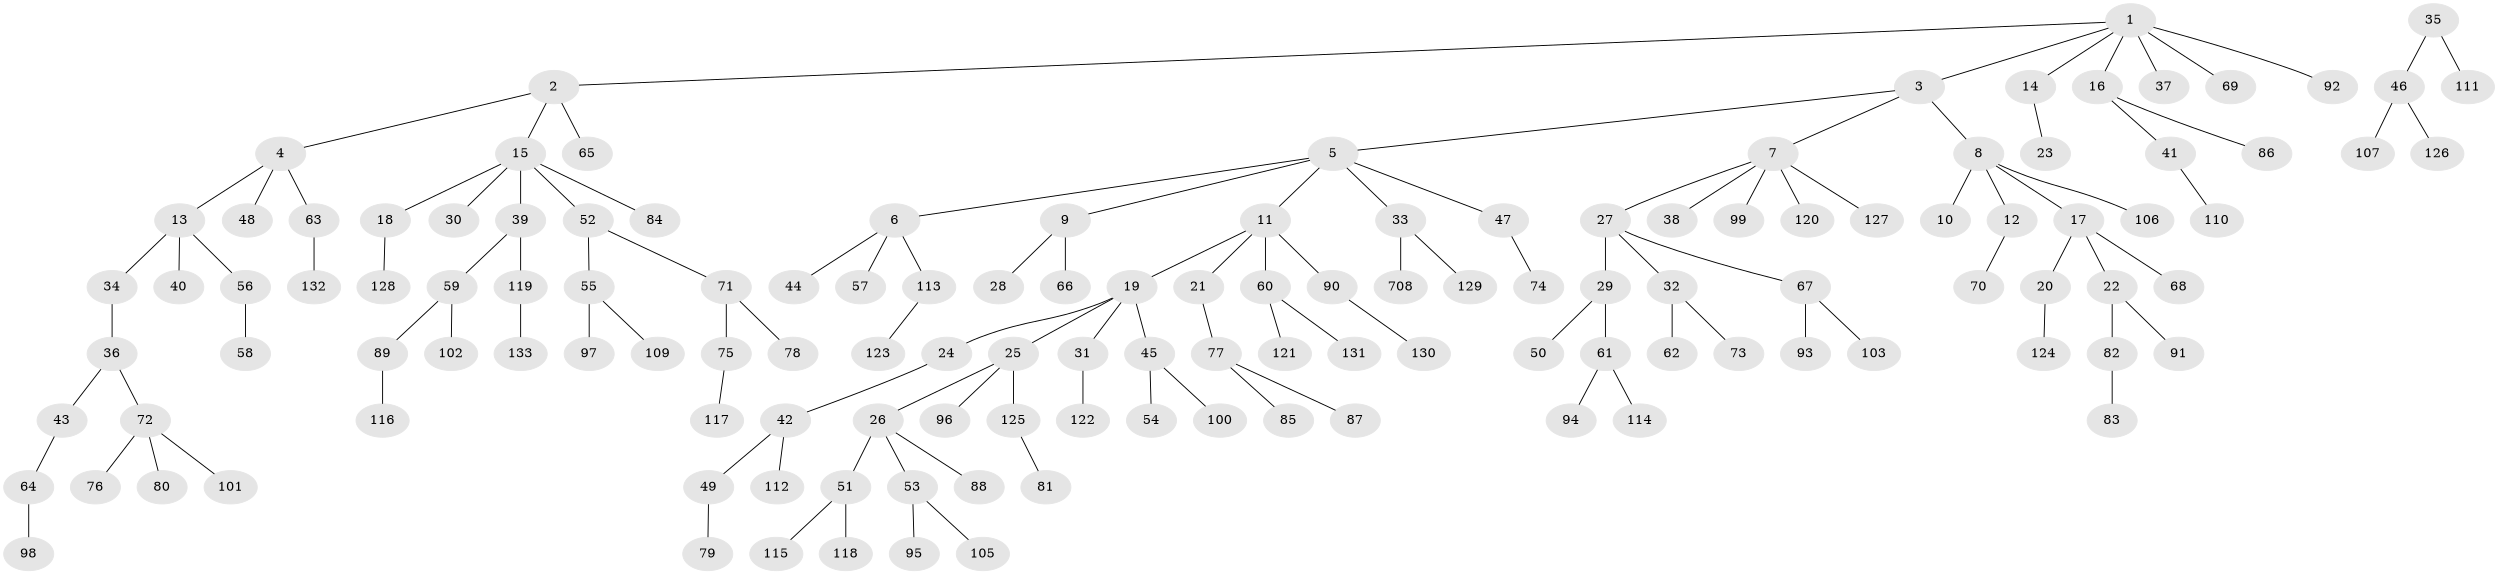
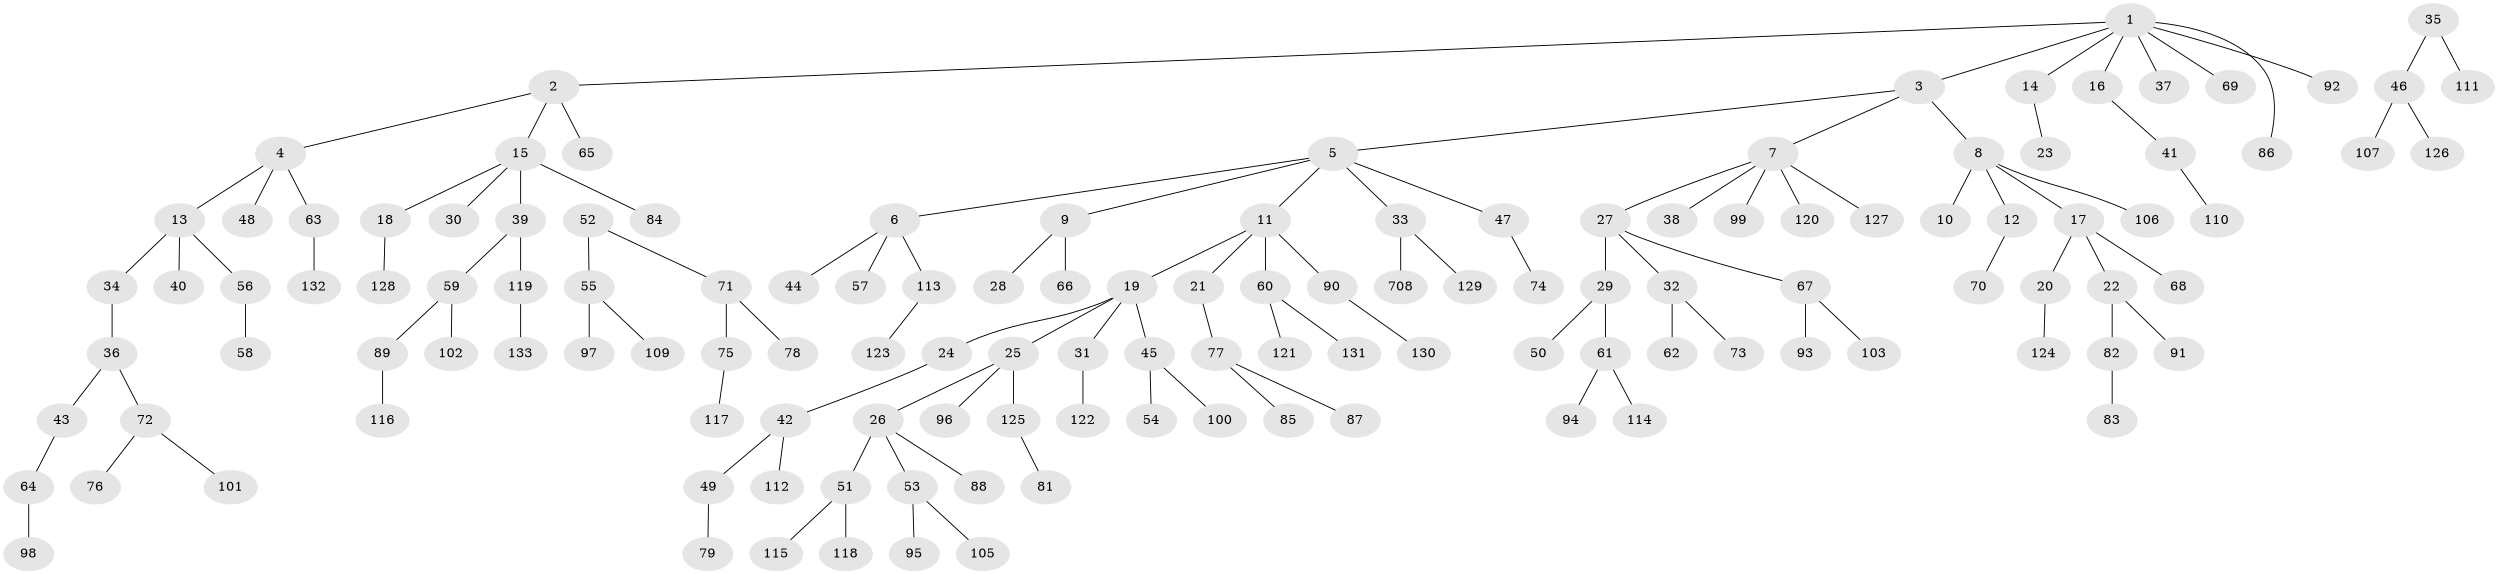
(2180, 123) -> (2233, 44)
(554, 187) -> none
(162, 487) -> none
